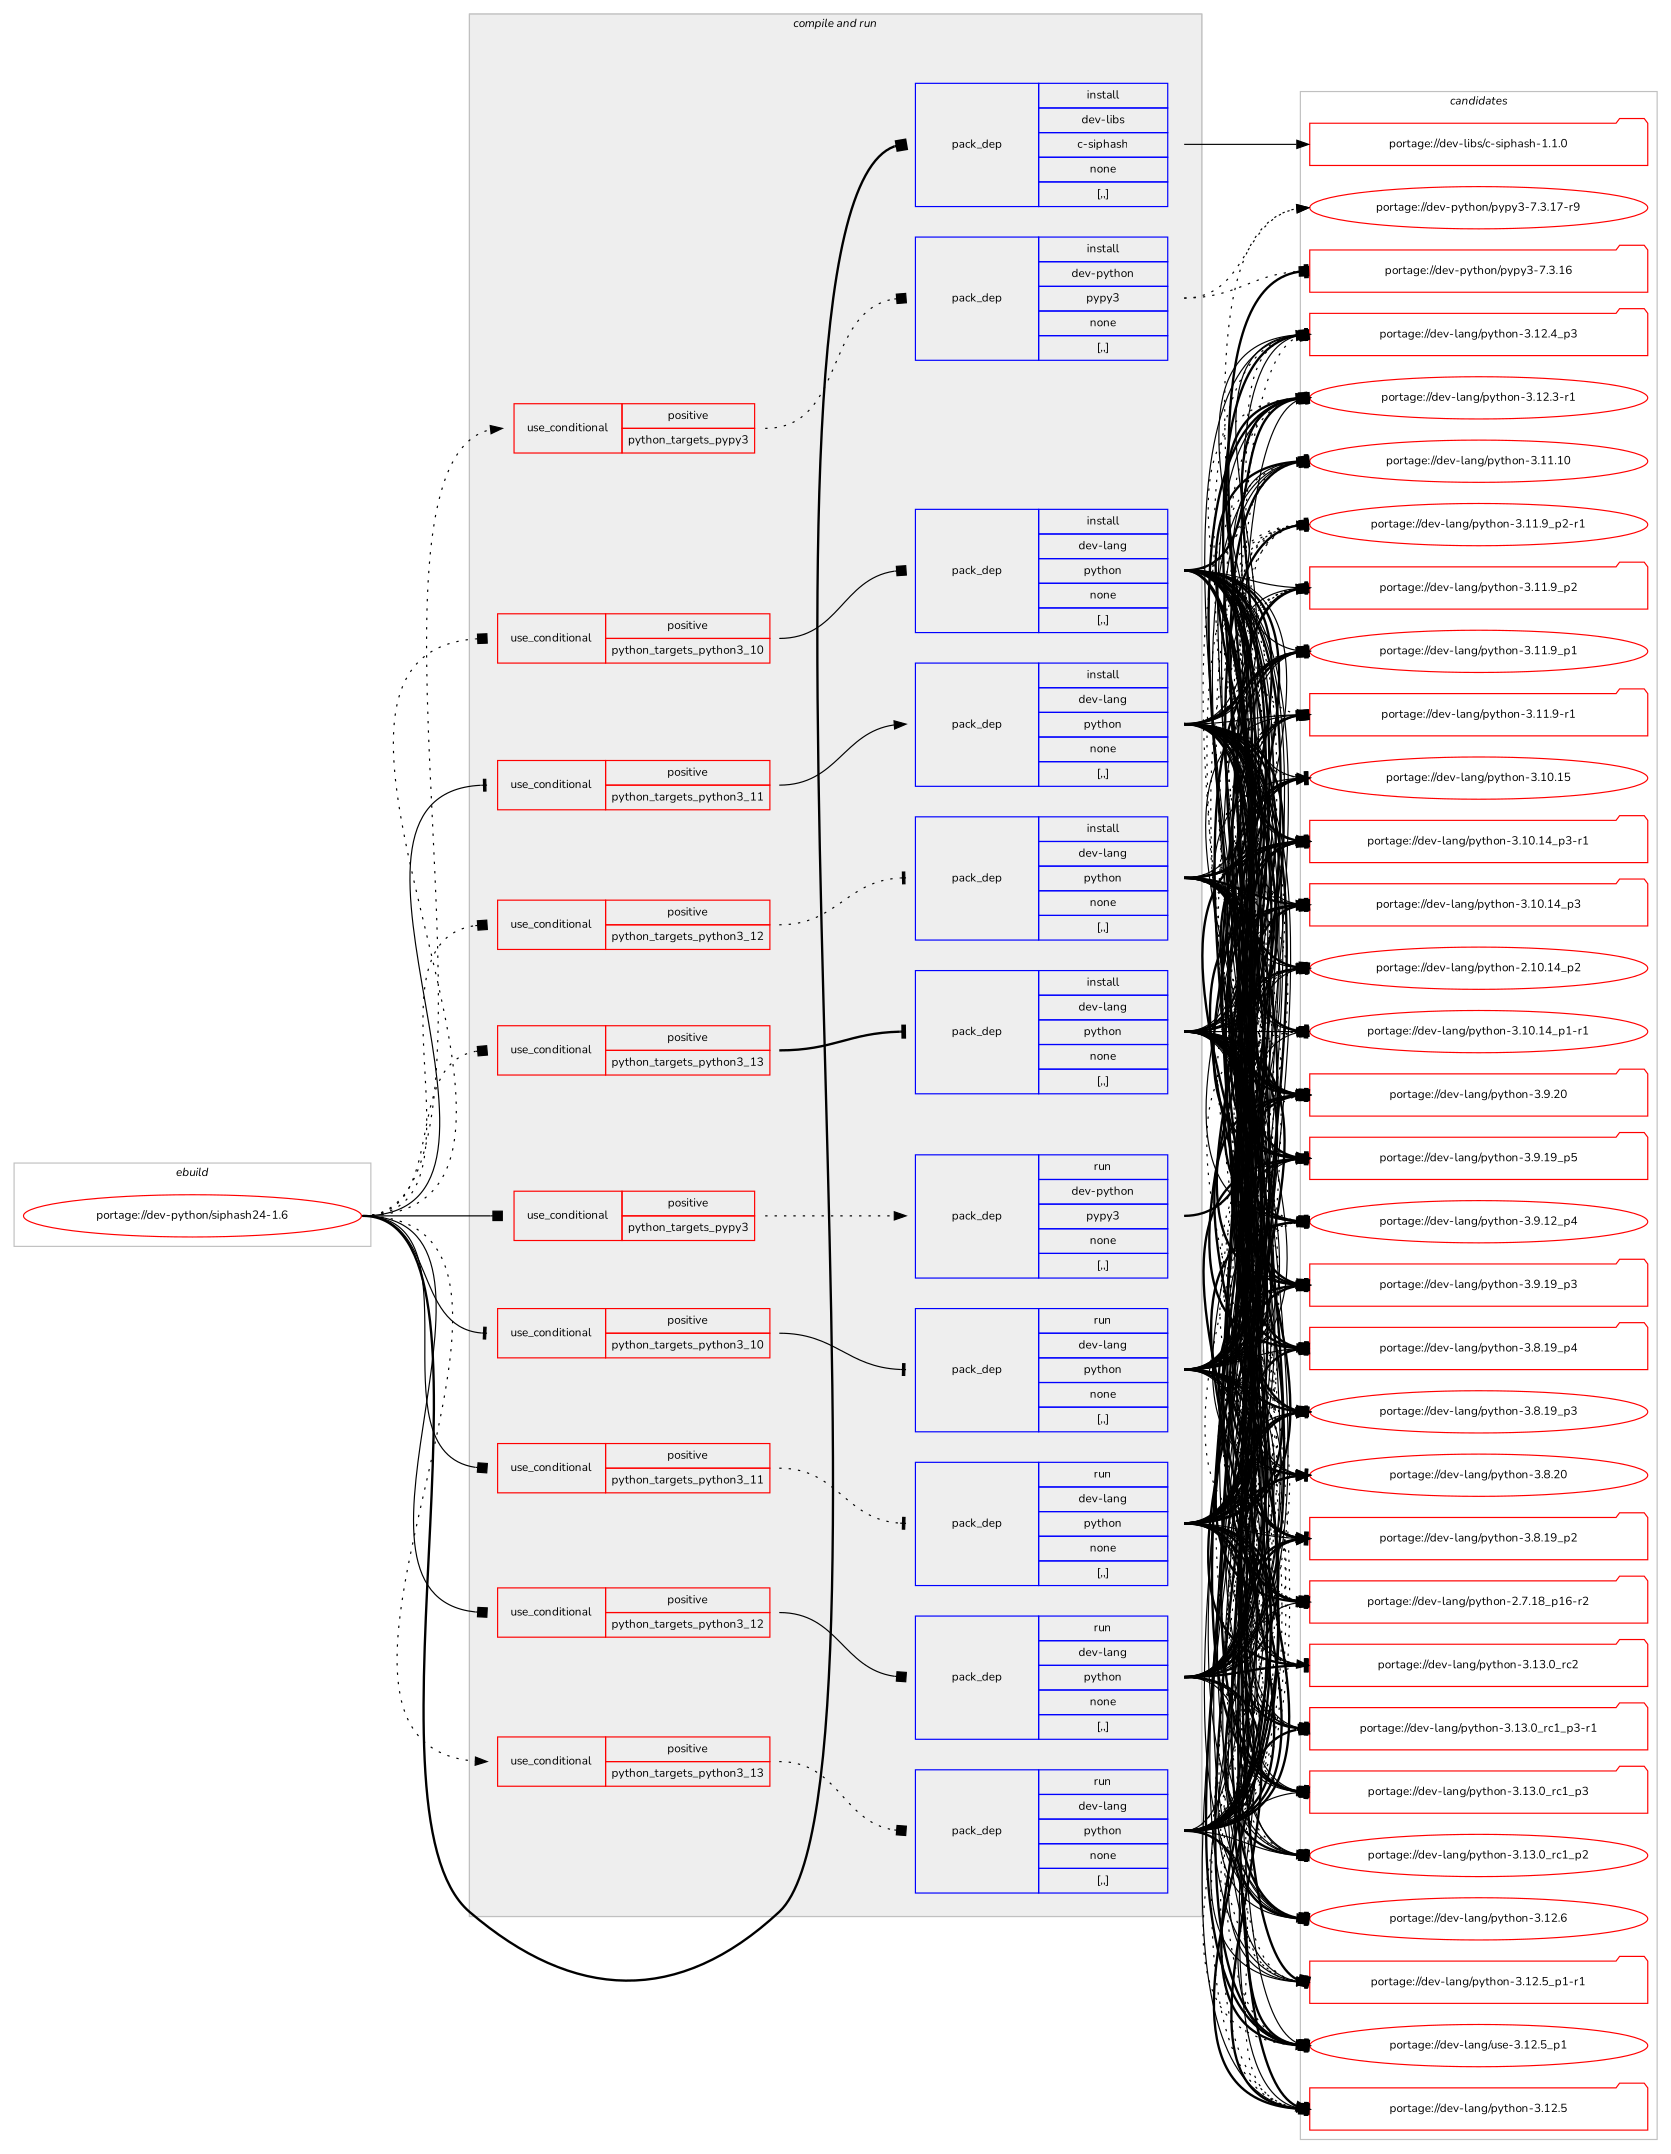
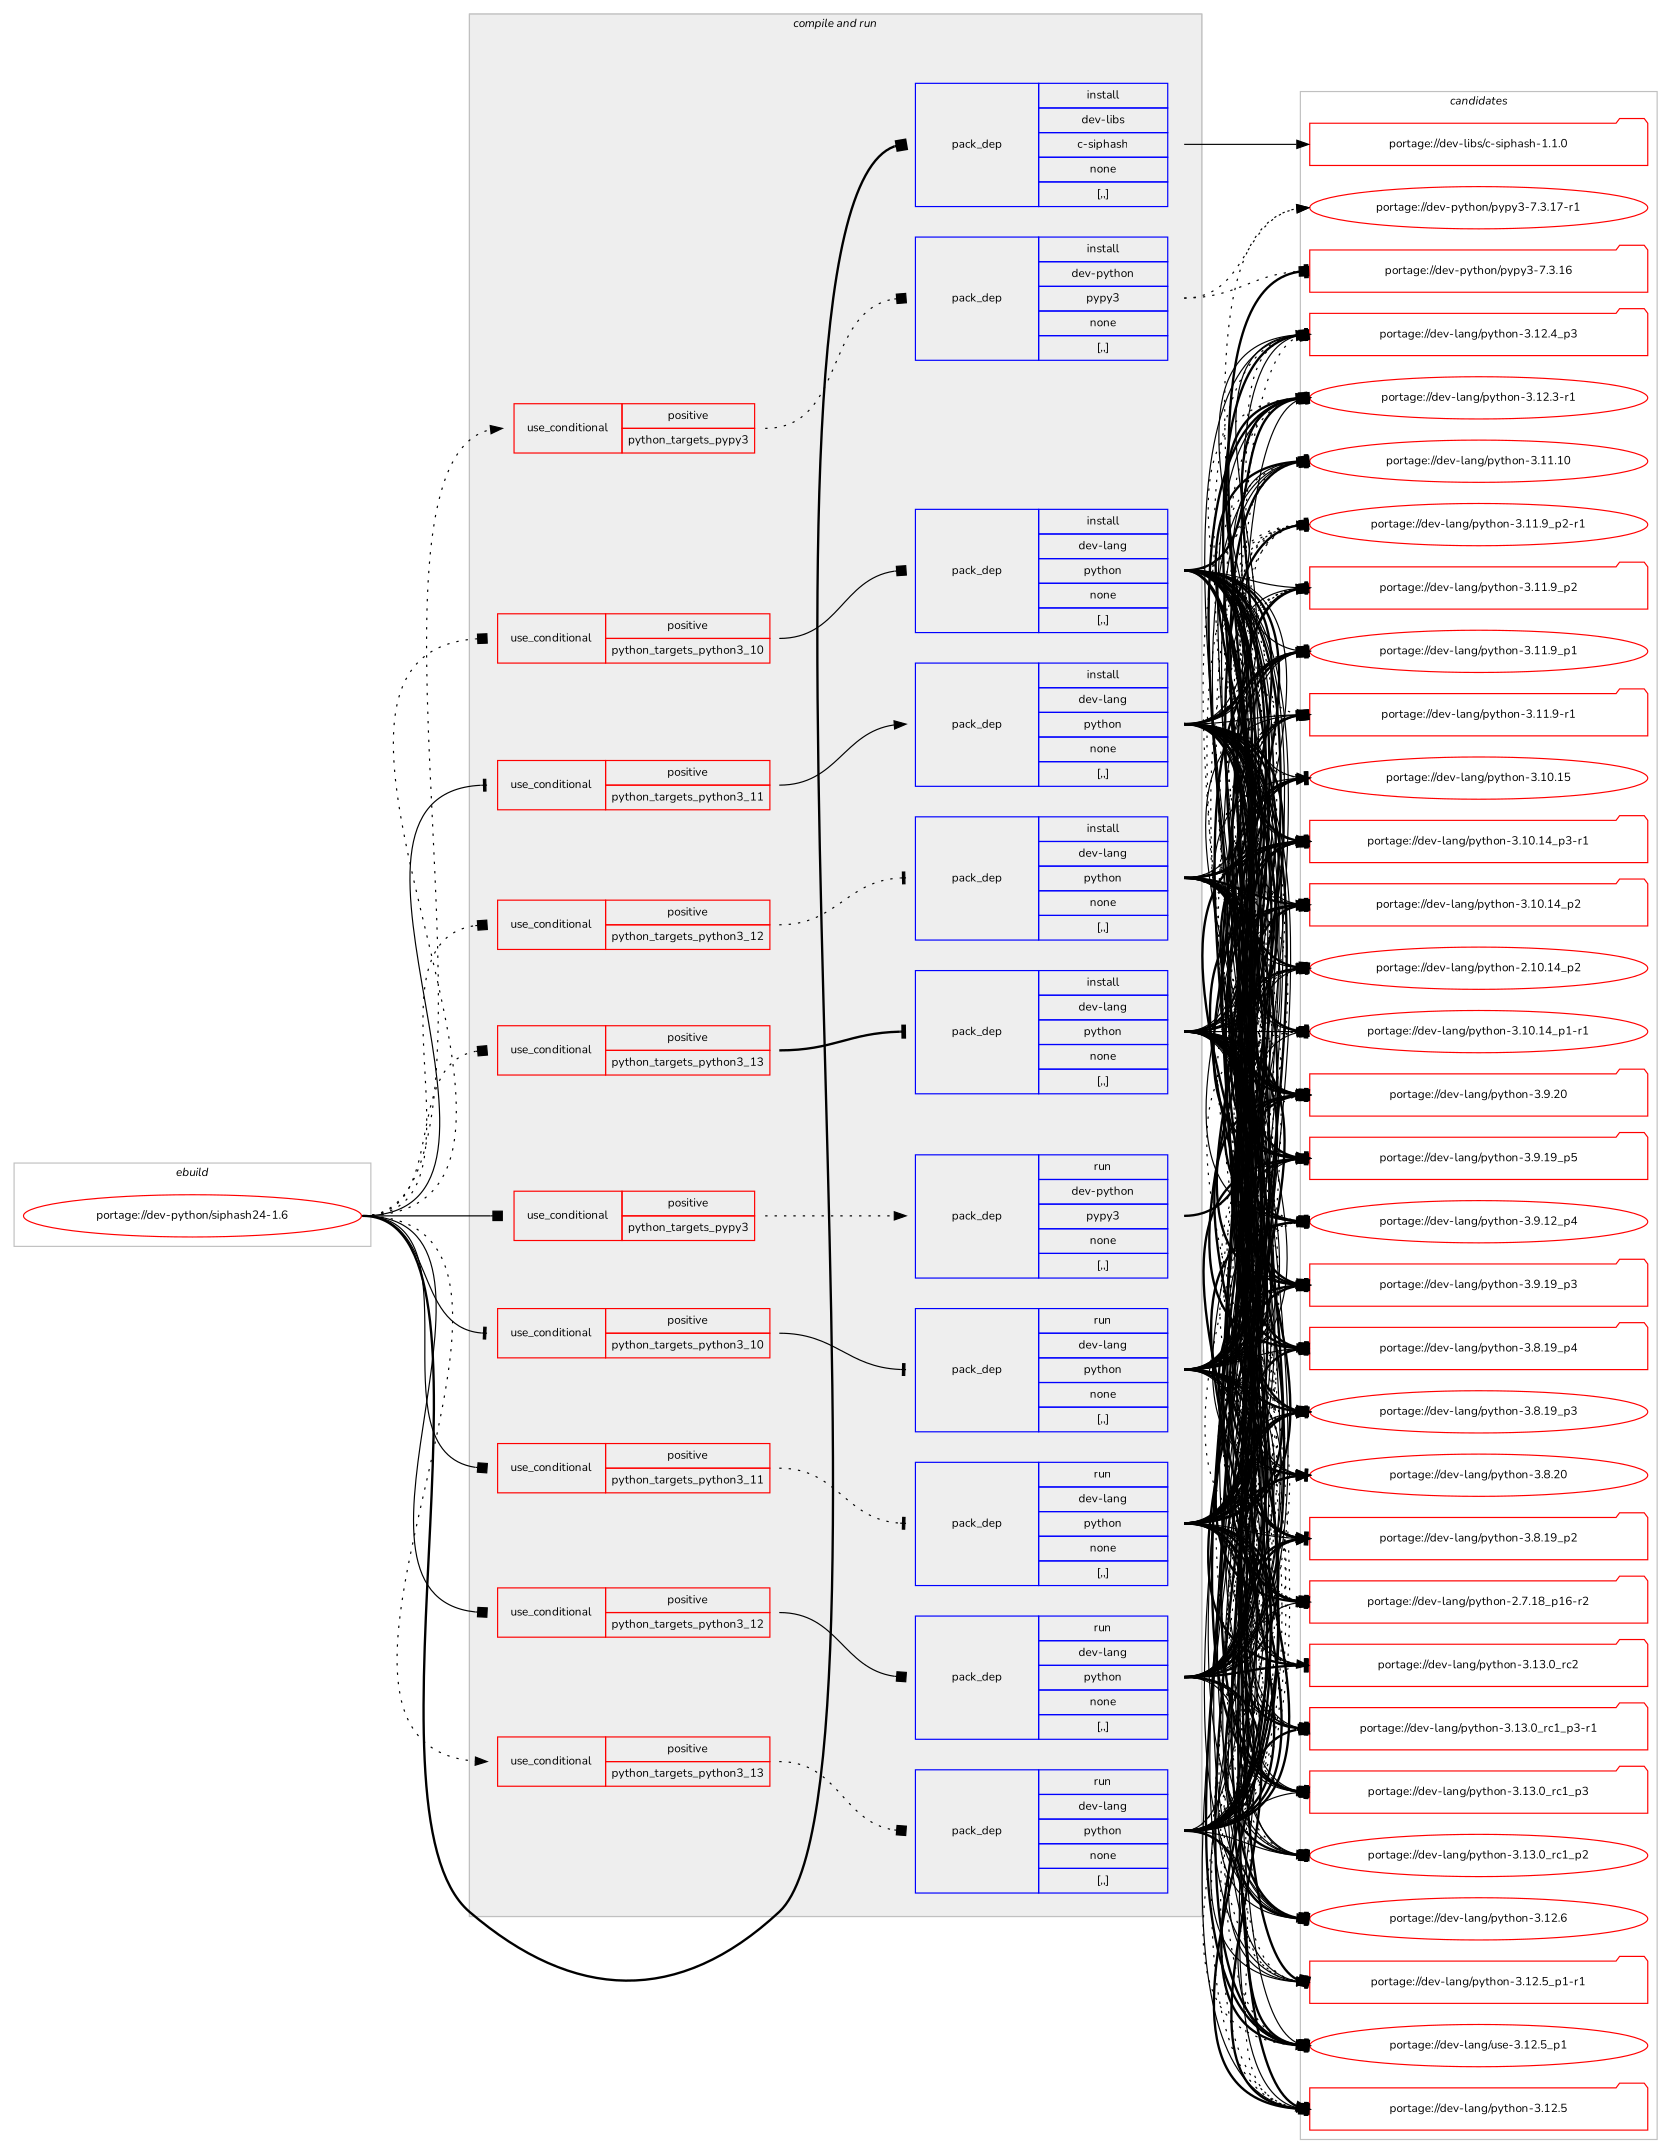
(1479, 208) -> (1479, 208)
(1479, 905) -> (1479, 905)
